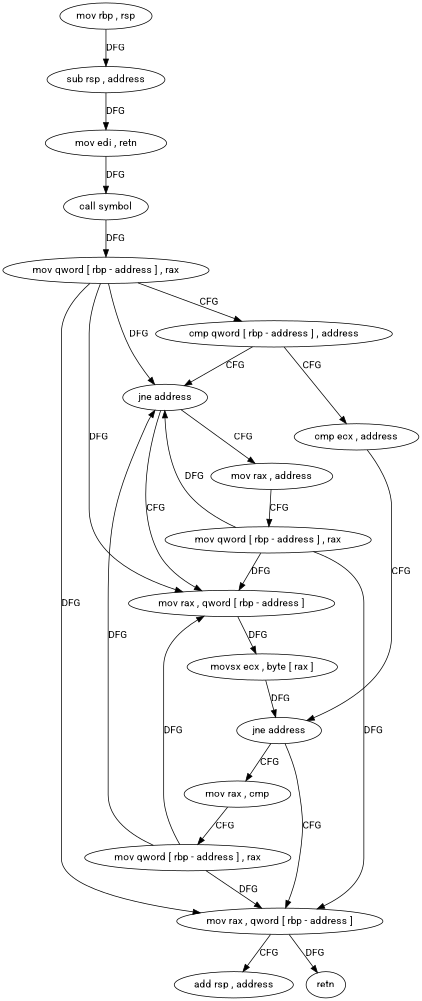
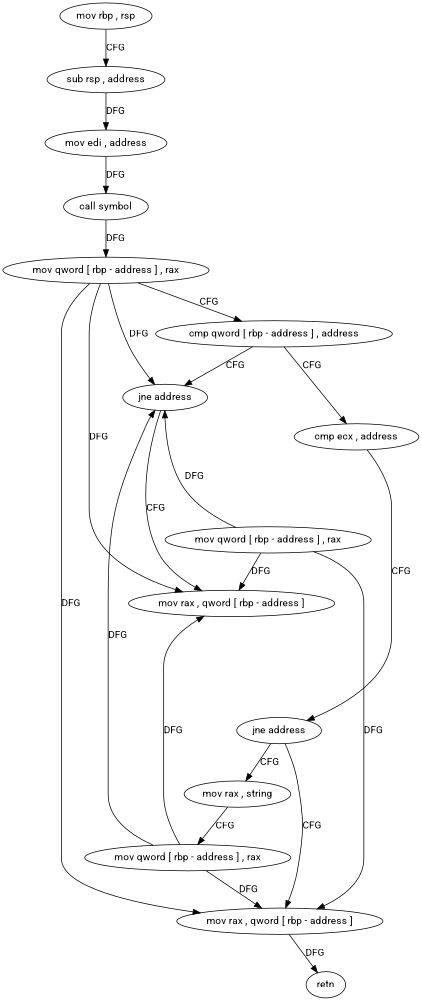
(116, 48) -> (116, 48)
(106, 143) -> (106, 143)
(272, 476) -> none
(262, 667) -> none
(237, 794) -> (237, 794)
(234, 985) -> none
